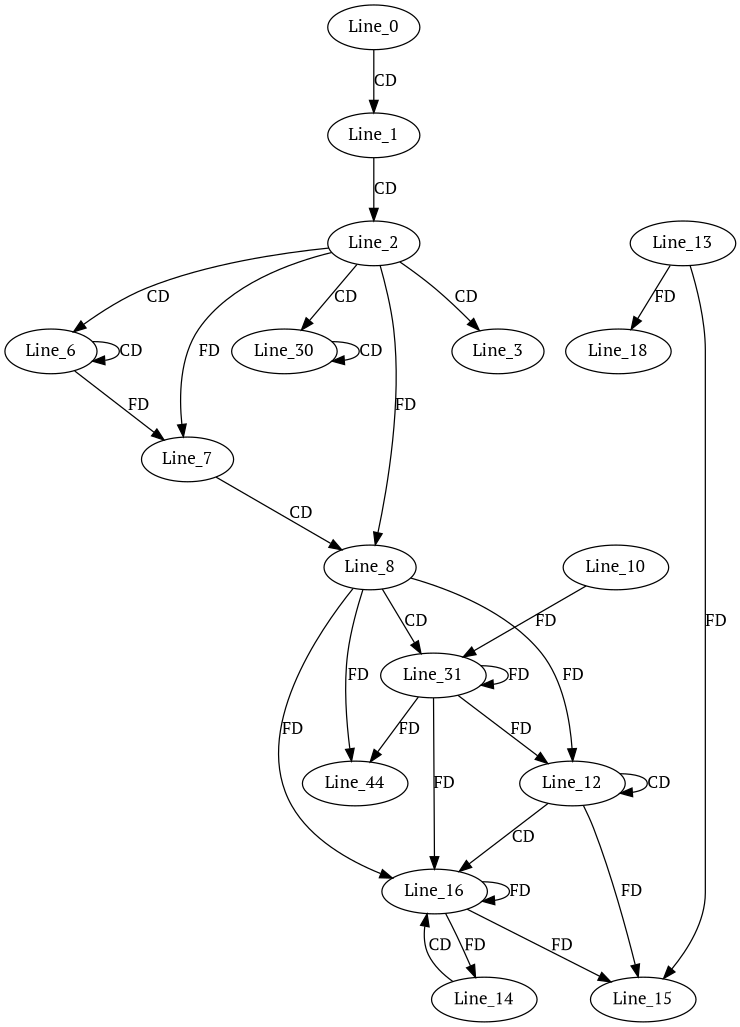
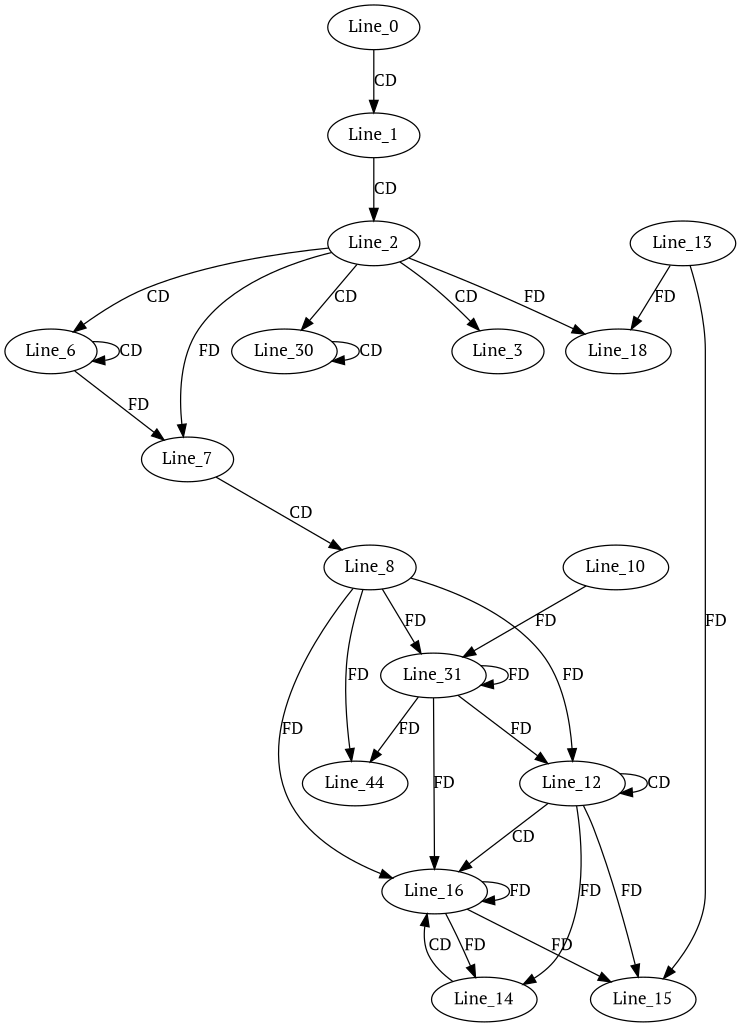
(396, 399) -> (492, 292)
(416, 621) -> (416, 621)
none -> (578, 899)
